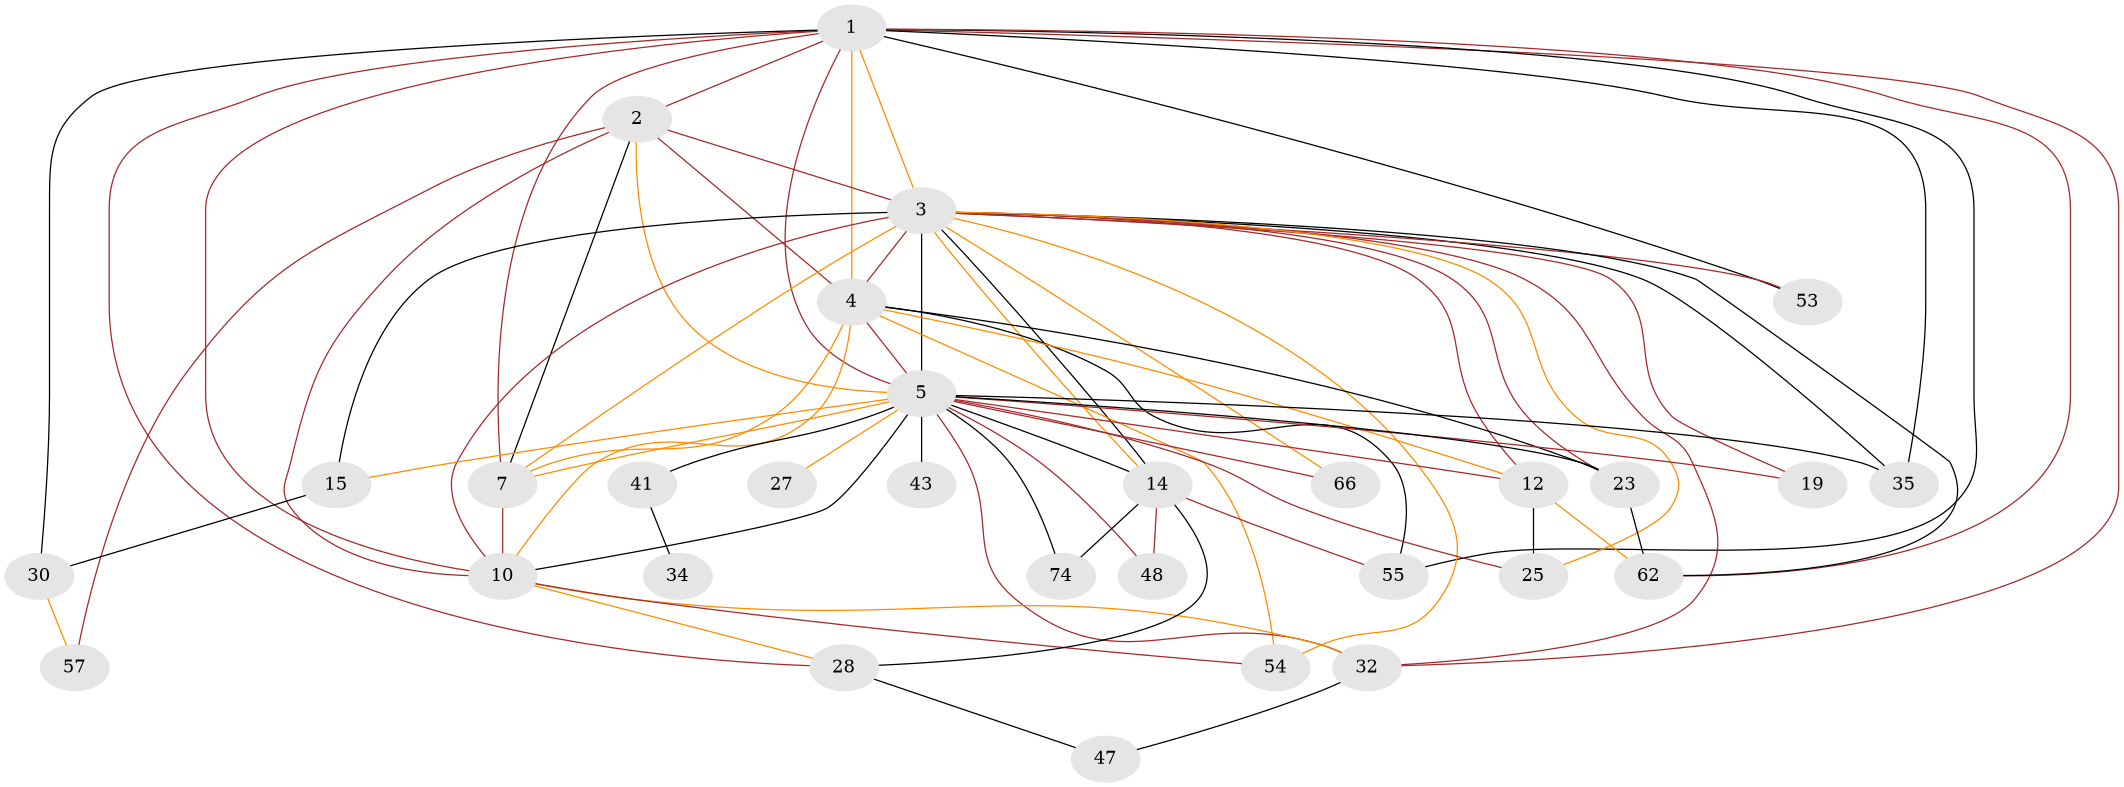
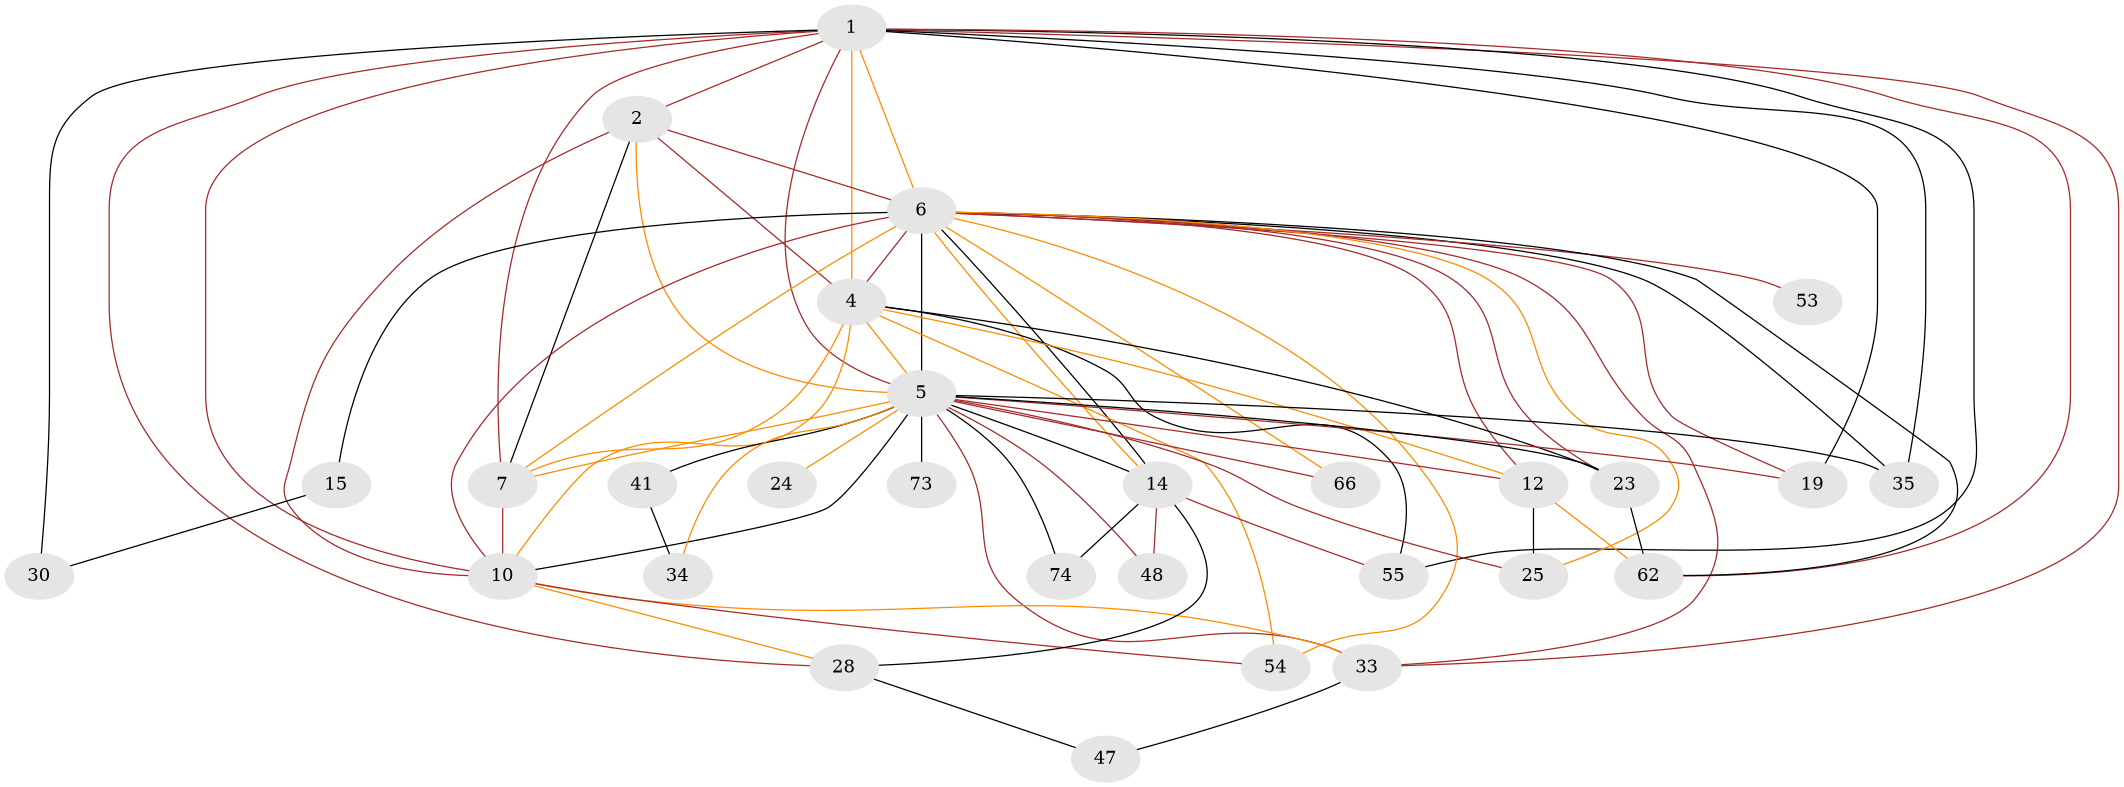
(1335, 151) -> (1524, 98)
(922, 211) -> (922, 211)
(887, 348) -> (887, 348)
(628, 436) -> (744, 456)
(782, 485) -> (782, 485)
(922, 485) -> (922, 485)
(75, 668) -> none
(1367, 668) -> (1367, 668)
